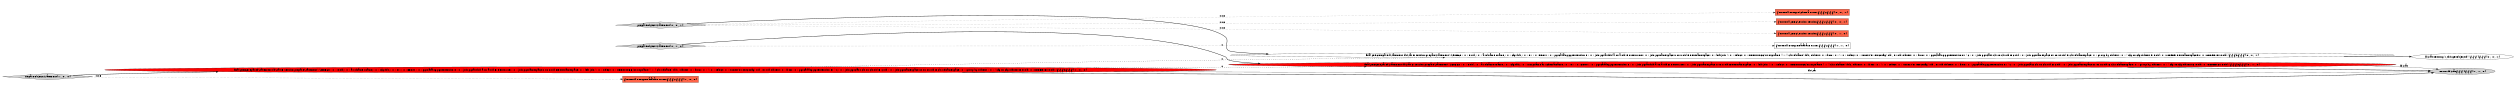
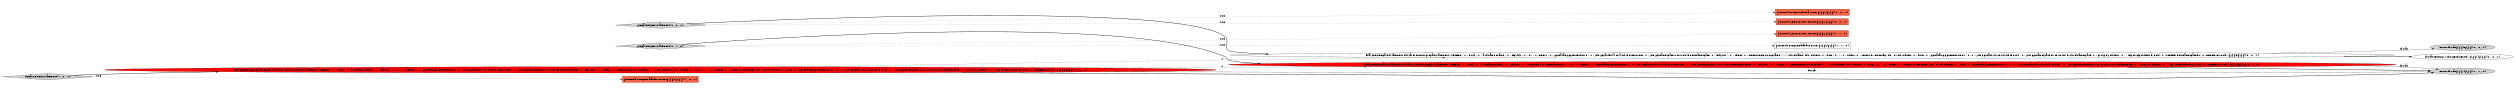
(1238, 29) -> (1237, 40)
(1222, 45) -> (1222, 45)
none -> (2462, 47)
